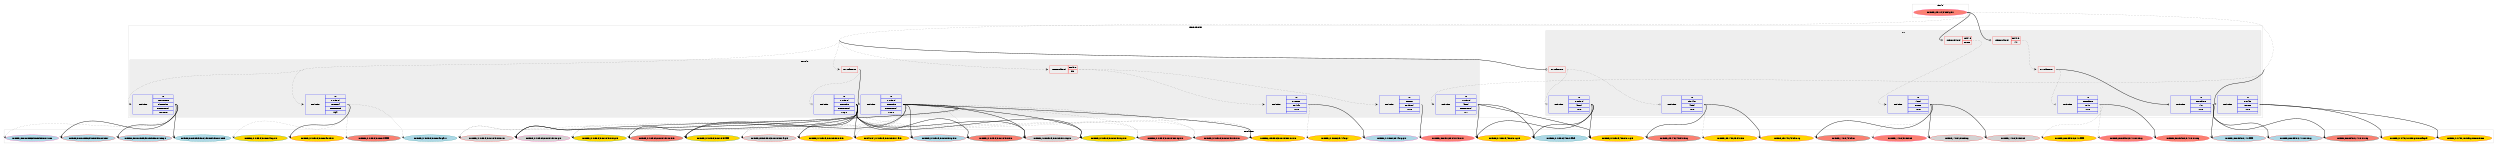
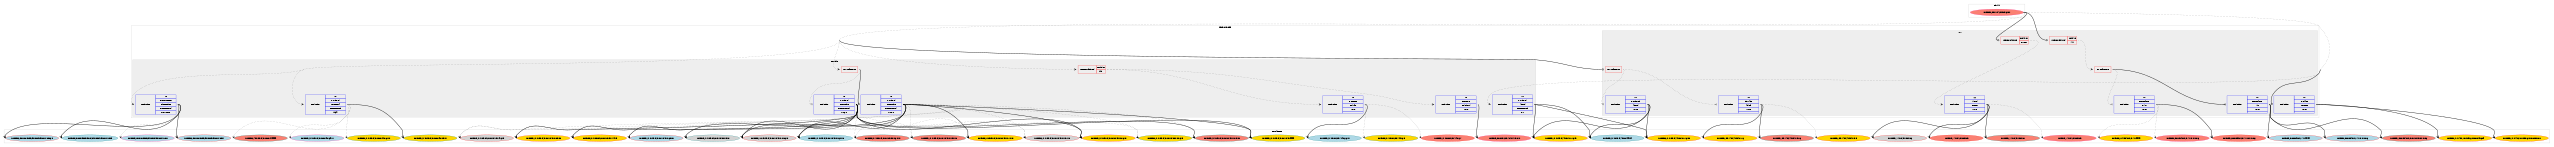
(317, 138) -> (430, 138)
(374, 138) -> (261, 138)
(430, 138) -> (317, 138)
(543, 138) -> (1109, 138)
(770, 138) -> (487, 138)
(883, 138) -> (600, 138)
(996, 138) -> (713, 138)
(1109, 138) -> (826, 138)
(1335, 138) -> (1448, 138)
none -> (1391, 138)
(1391, 138) -> (1335, 138)
(1730, 138) -> (1844, 138)
(1844, 138) -> (2013, 138)
(2013, 138) -> (1957, 138)
(2070, 138) -> (2126, 138)
(2352, 138) -> (2409, 138)
